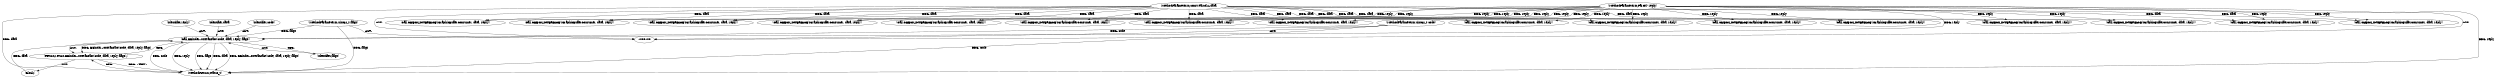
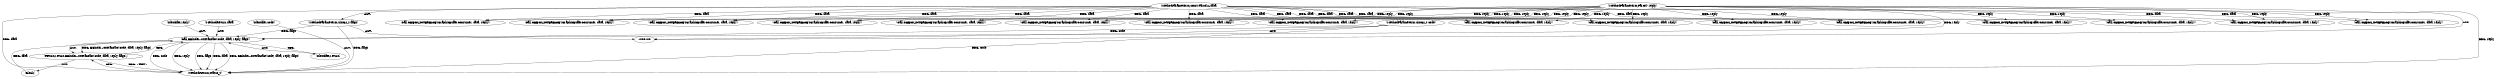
(631, 12) -> (746, 7)
(220, 23) -> (220, 23)
(241, 31) -> (333, 65)
(328, 56) -> (328, 56)
